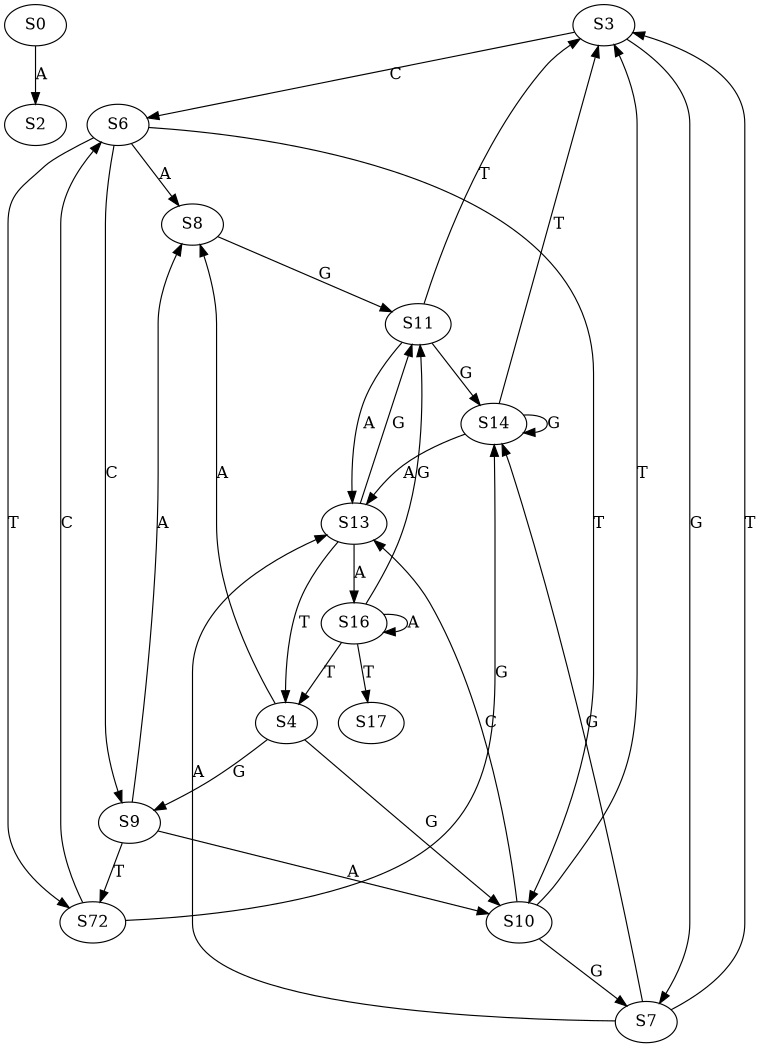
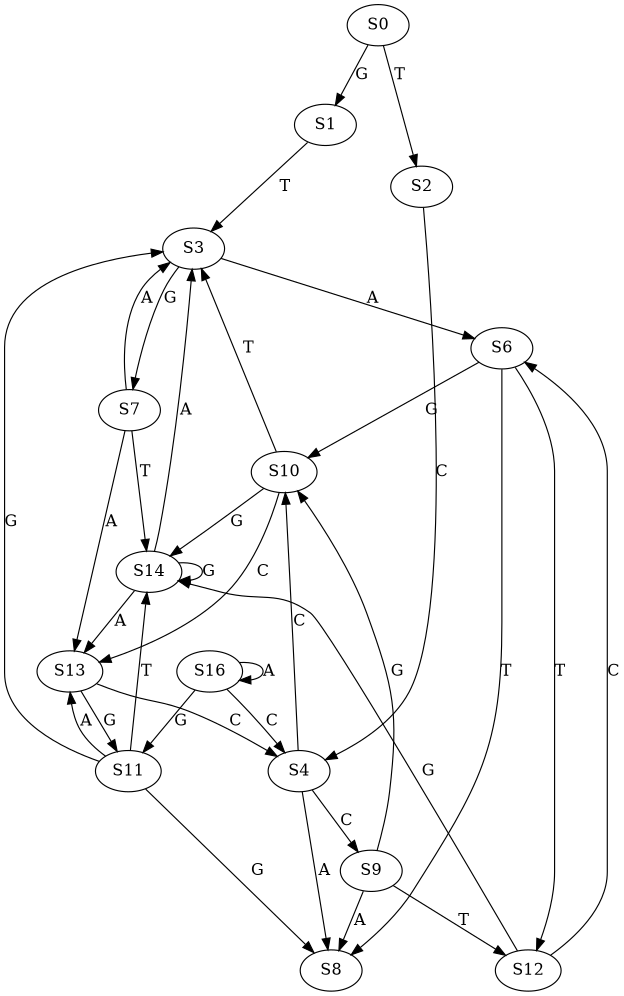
(41, 75) -> (400, 75)
(396, 75) -> (372, 298)
none -> (325, 125)
(165, 175) -> (506, 671)
(485, 175) -> (11, 522)
(559, 225) -> (186, 410)
(300, 272) -> (226, 867)
(466, 374) -> (147, 671)
(105, 469) -> none
none -> (436, 500)
(599, 524) -> (432, 410)
(751, 524) -> (147, 298)
(354, 568) -> none
(305, 623) -> (235, 721)
(330, 673) -> (272, 721)
(371, 723) -> none
(592, 723) -> (146, 472)
(239, 773) -> (347, 821)
(432, 823) -> (300, 622)
(353, 873) -> (398, 671)
(93, 922) -> (528, 971)
(578, 969) -> (222, 519)
